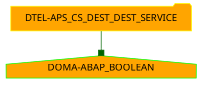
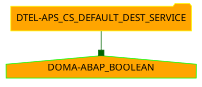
(101, 19) -> (101, 19)
